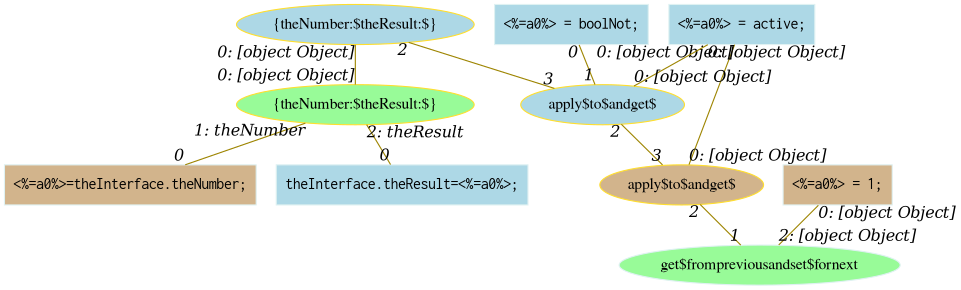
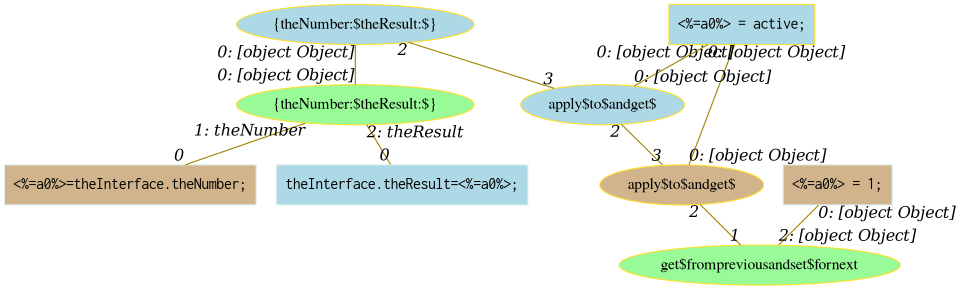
(571, 25) -> none
(742, 25) -> (742, 25)
(760, 265) -> (760, 265)
